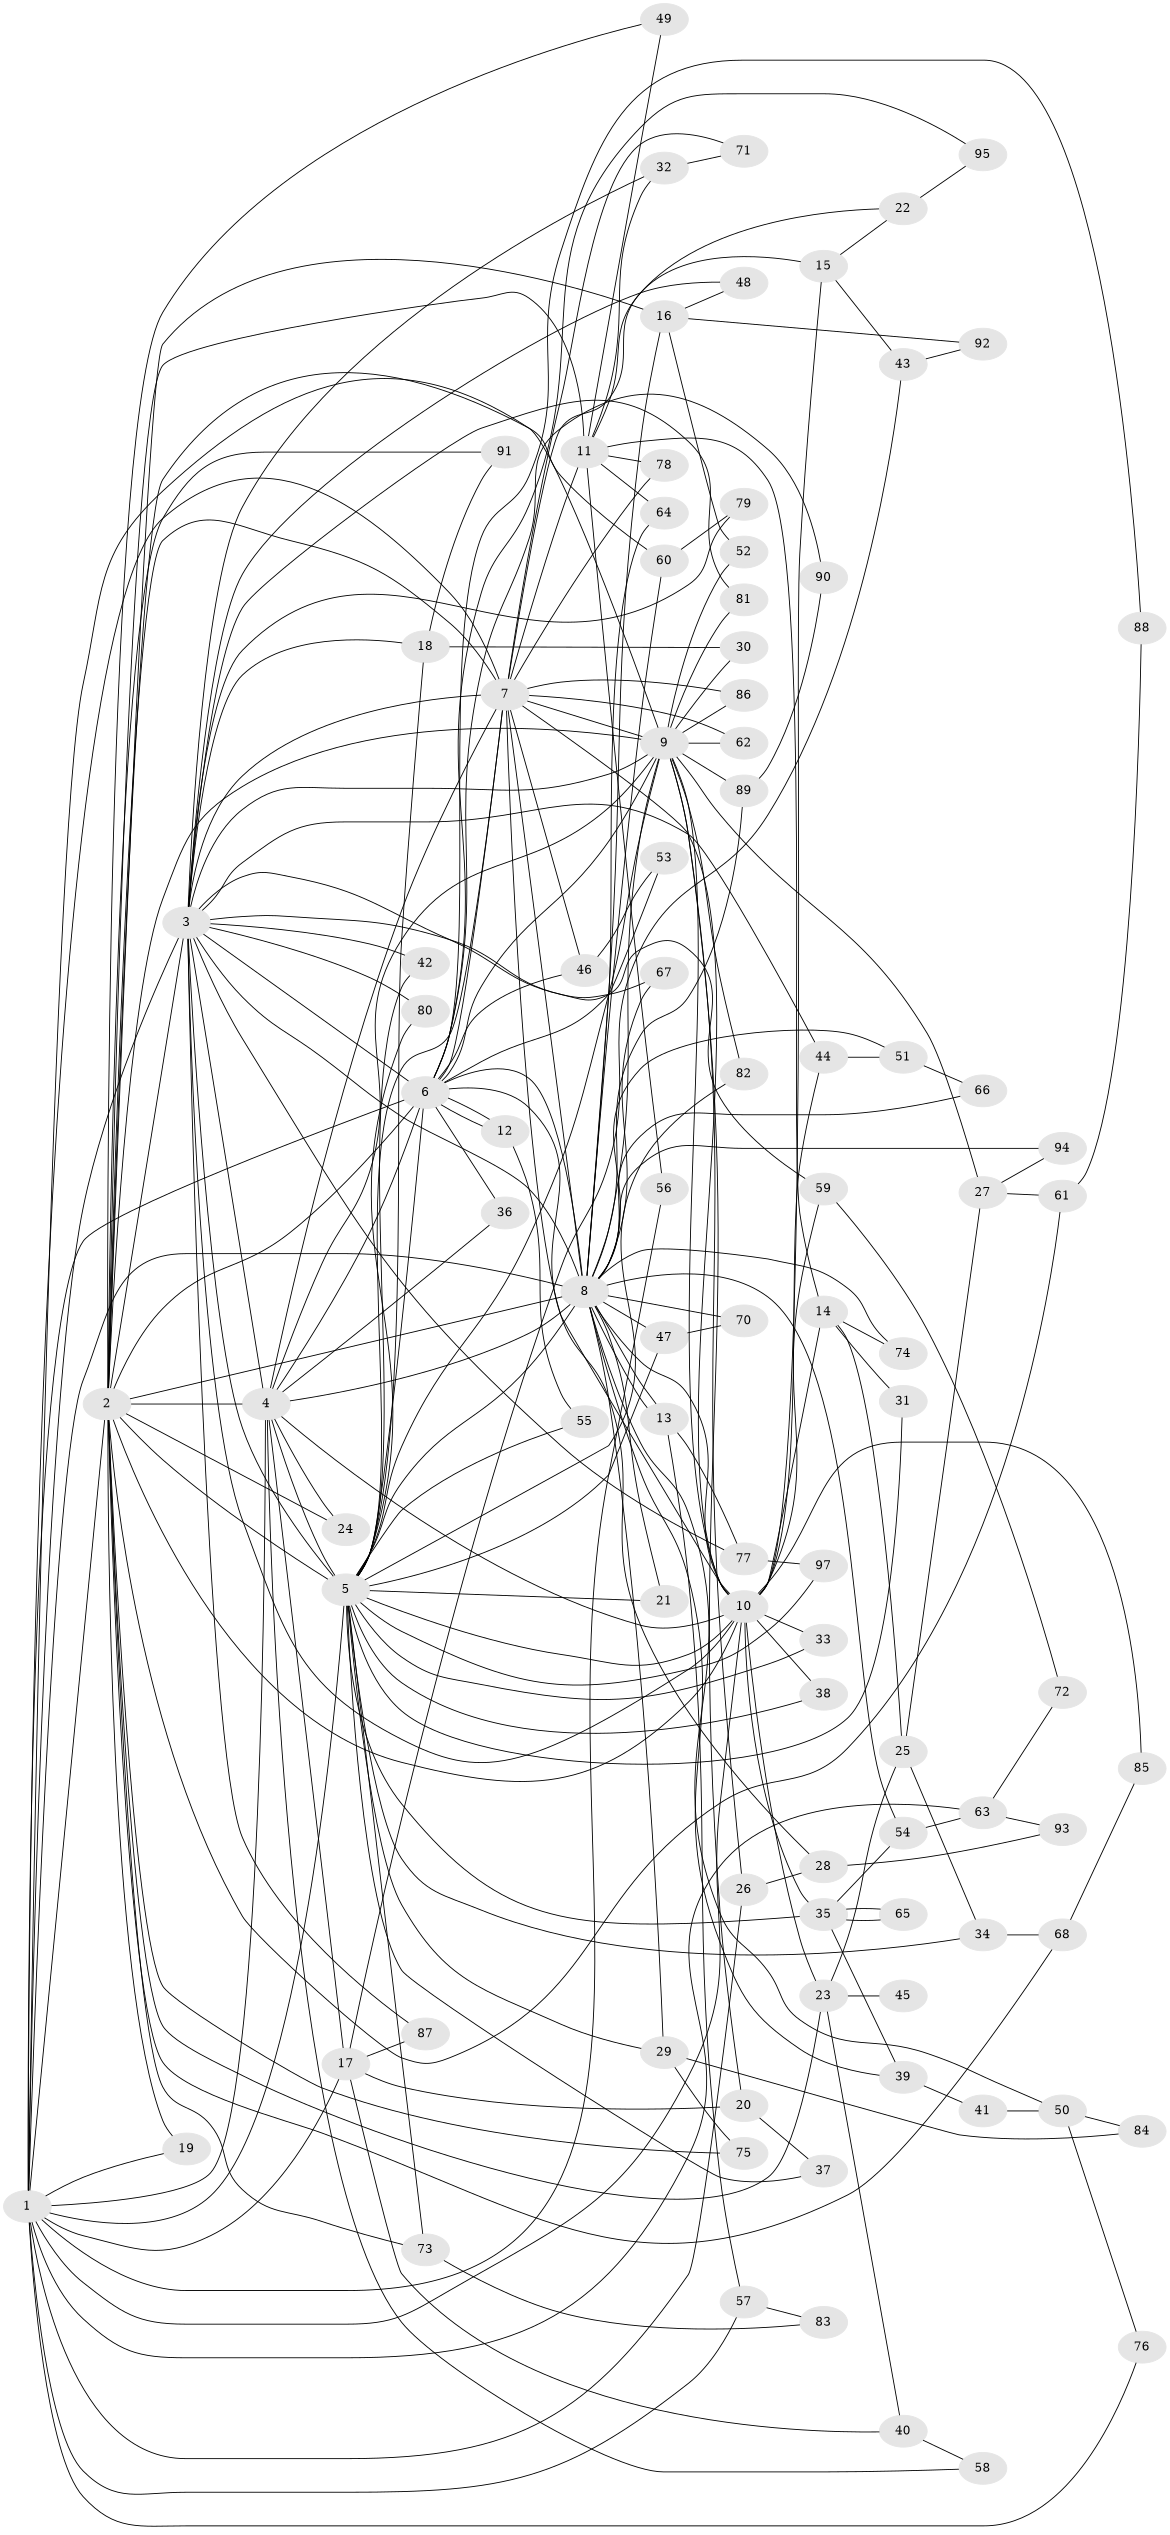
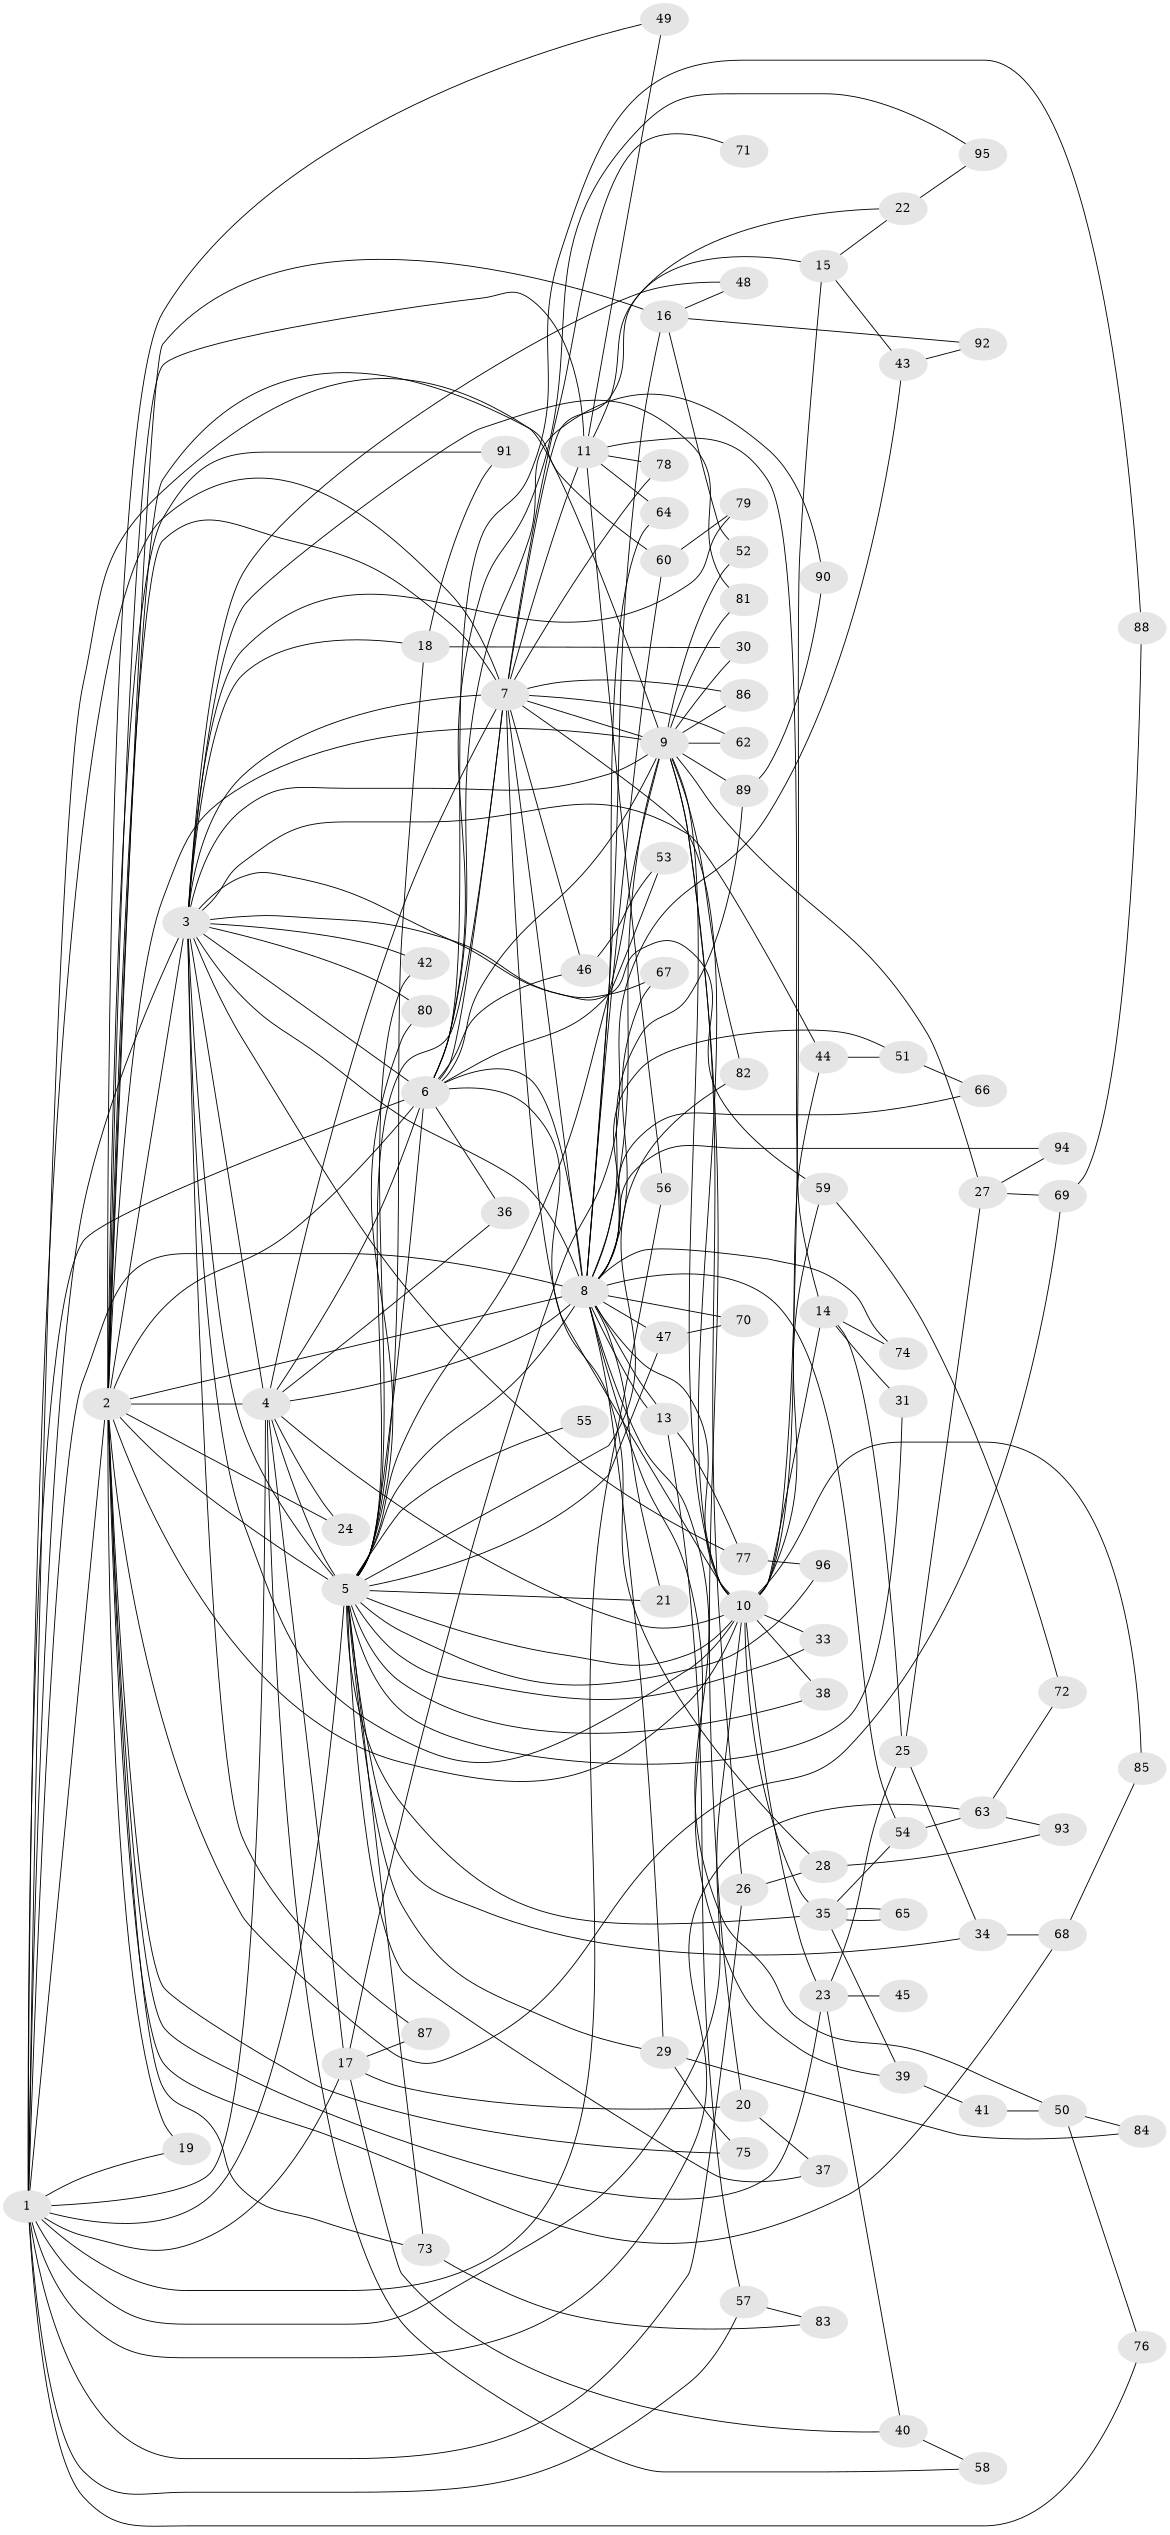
(664, 168) -> none
(376, 1014) -> none
(505, 1132) -> none
(1063, 1196) -> (1063, 1196)
(824, 1566) -> (824, 1566)
